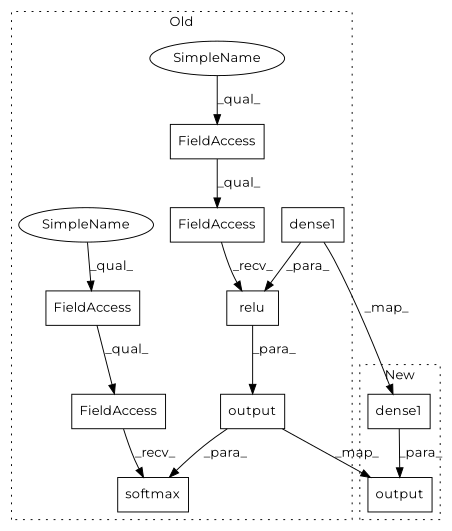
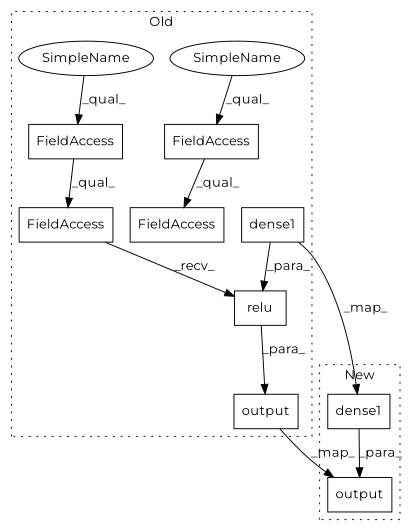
(153, 495) -> none
